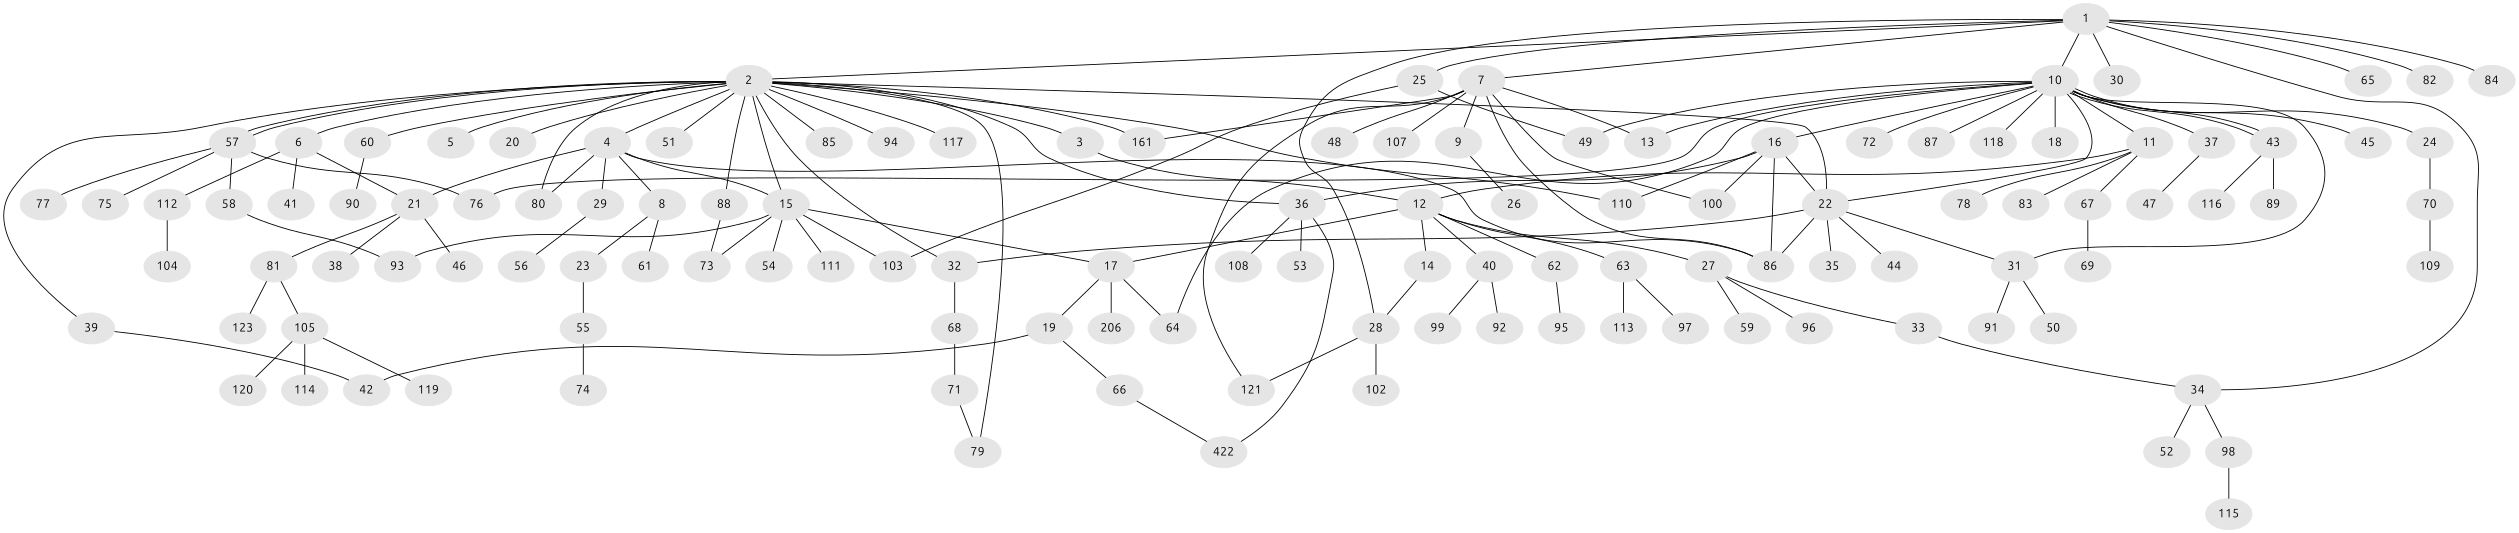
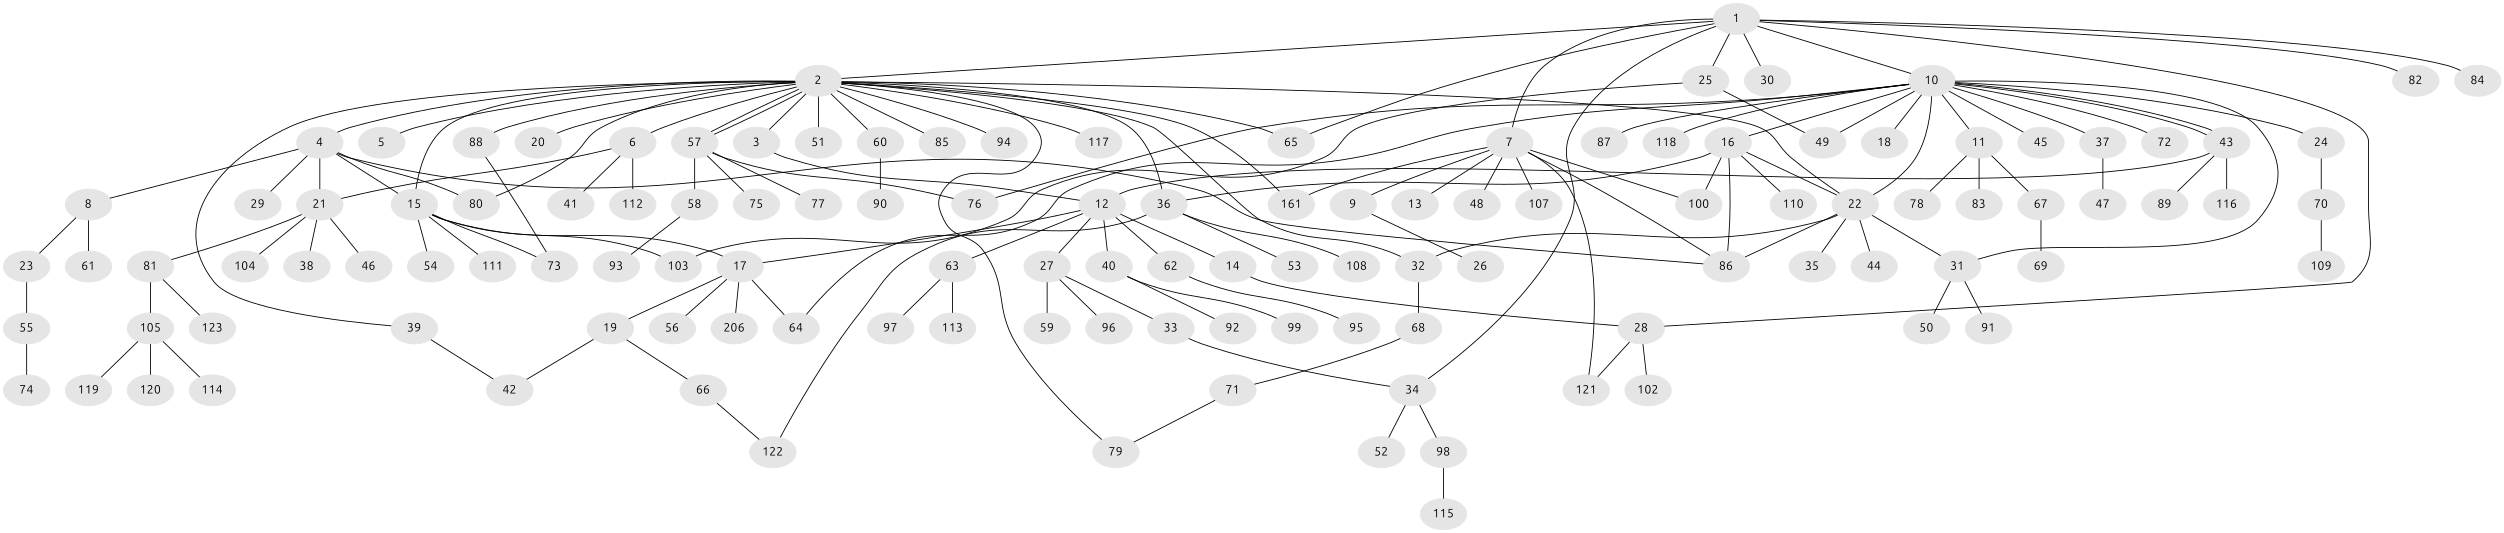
(1847, 97) -> none
(1167, 126) -> (1059, 94)
(1785, 174) -> (1664, 174)
(167, 236) -> (282, 236)
(592, 236) -> none
(555, 240) -> (706, 297)
(1224, 452) -> (773, 452)
